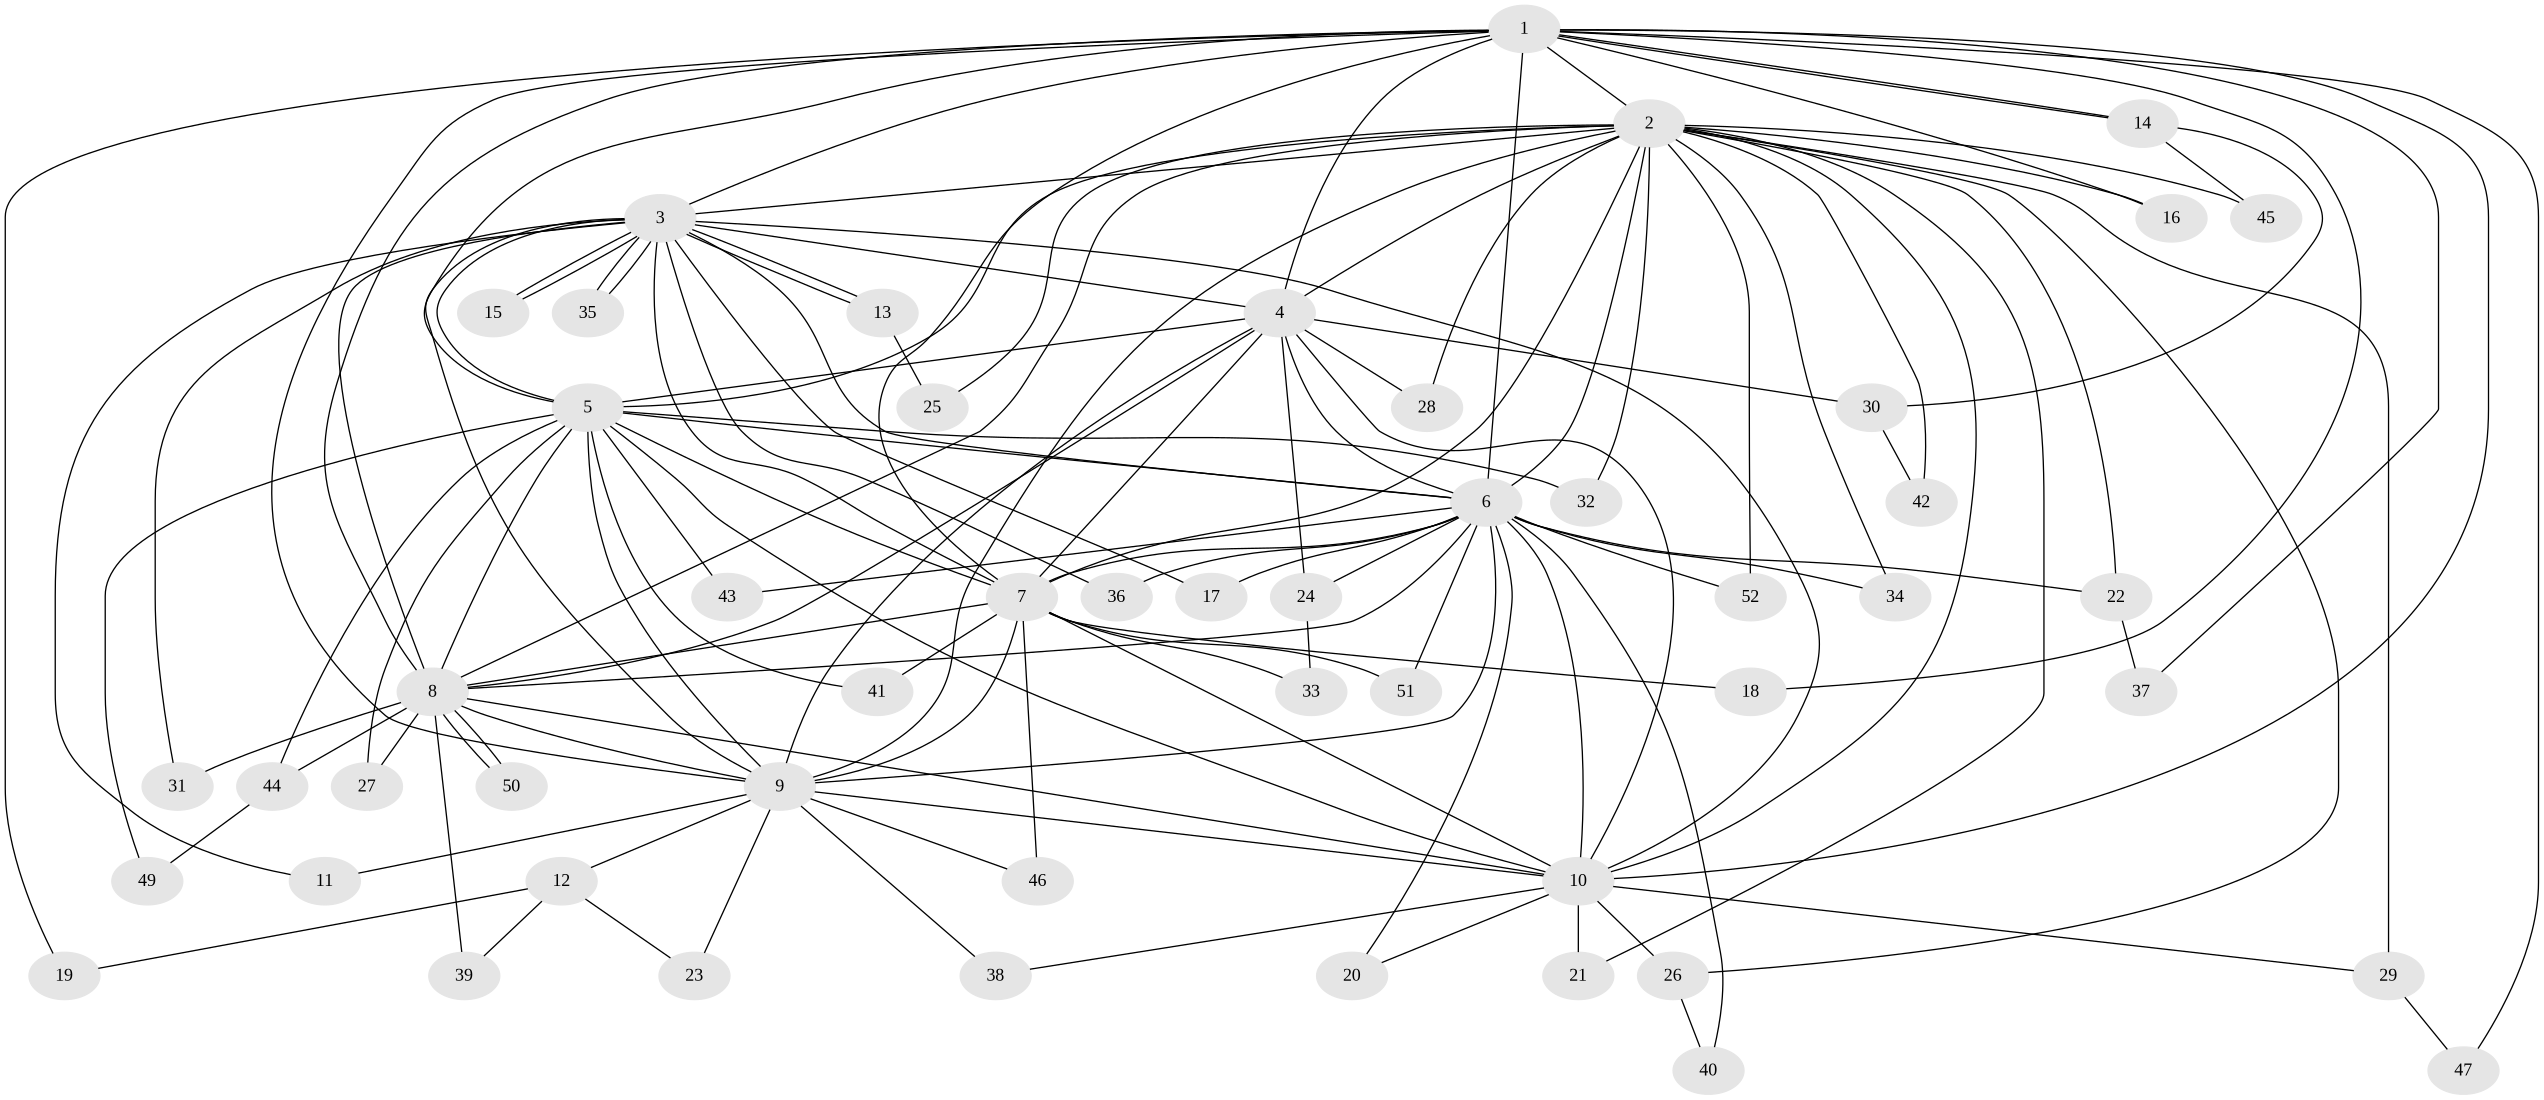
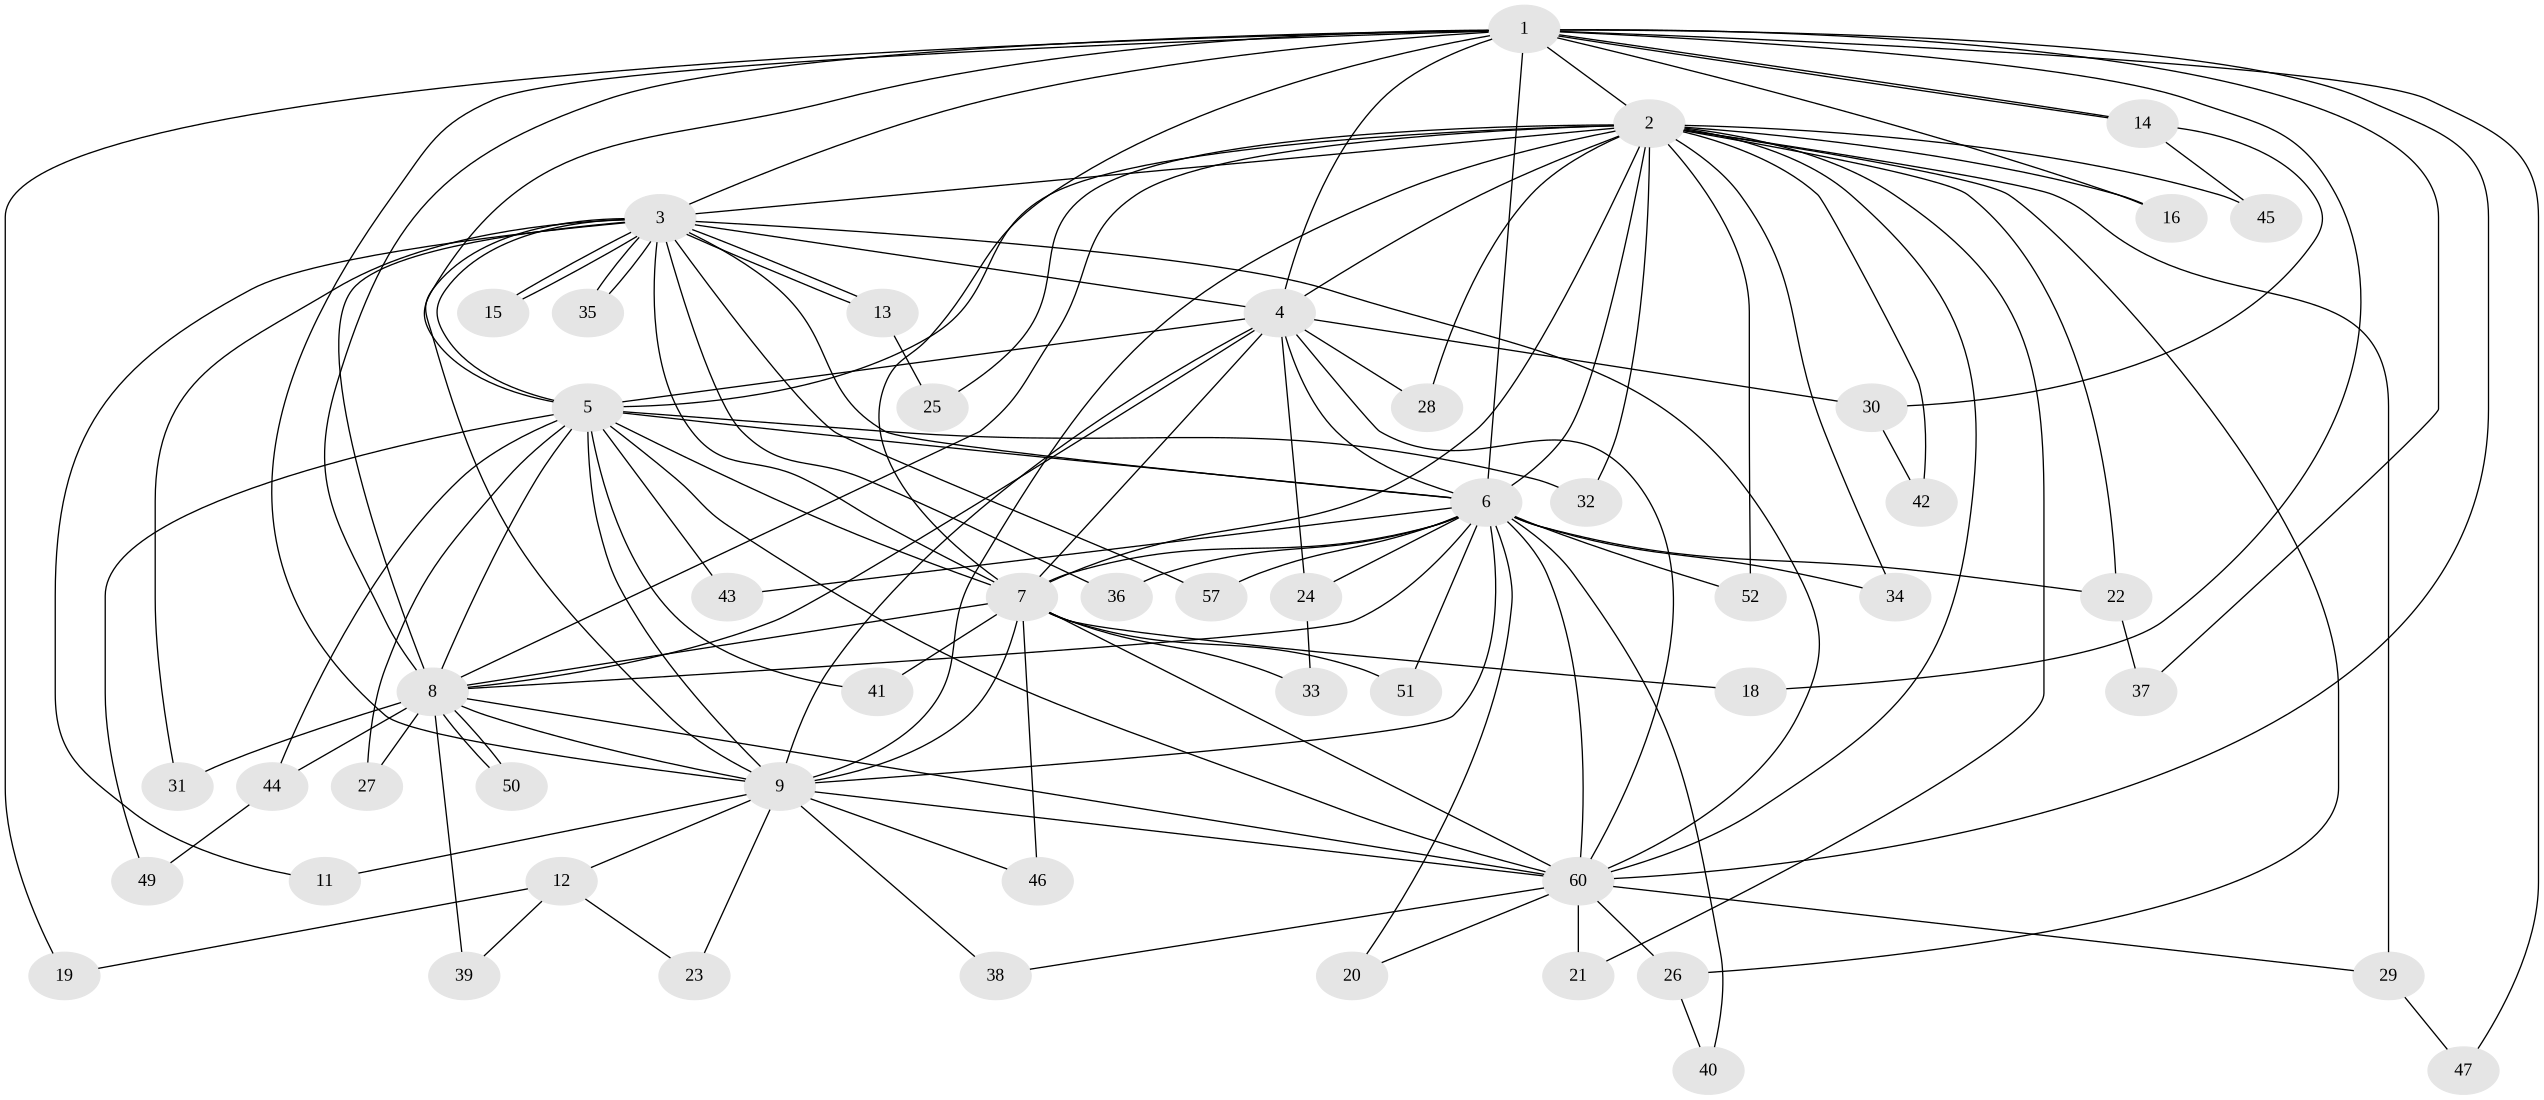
(1211, 597) -> (1211, 597)
(1578, 881) -> (1578, 881)
